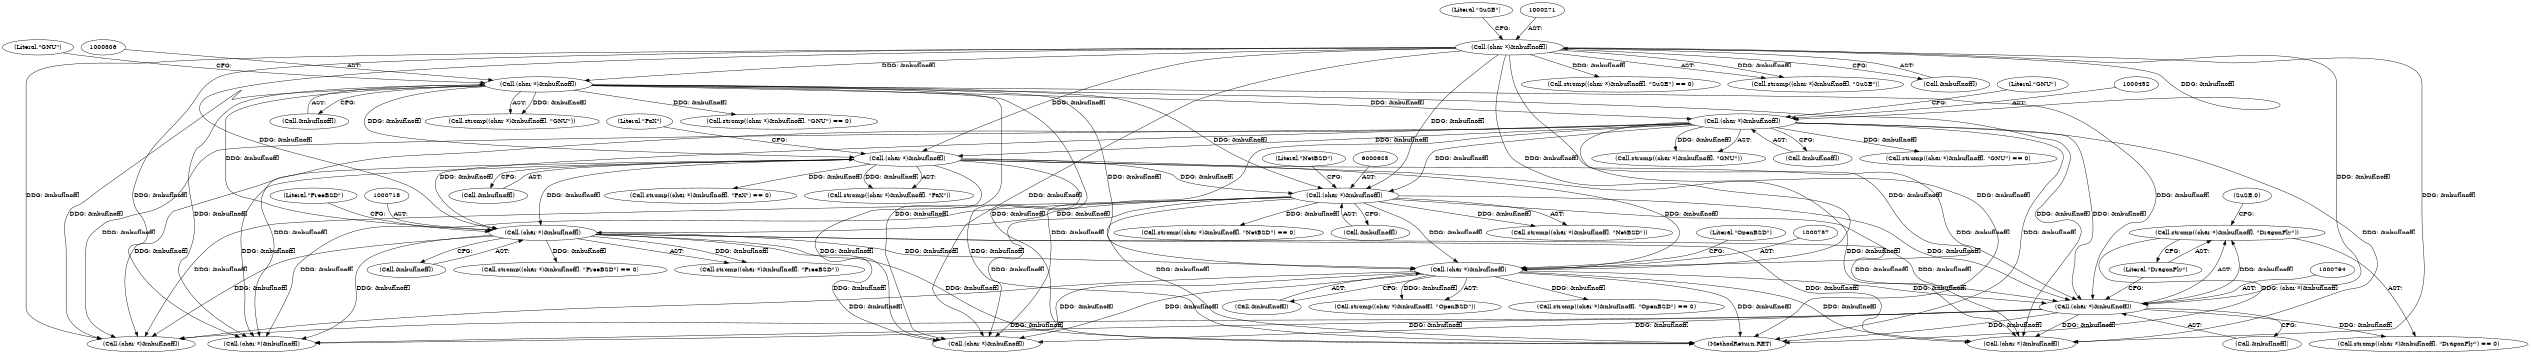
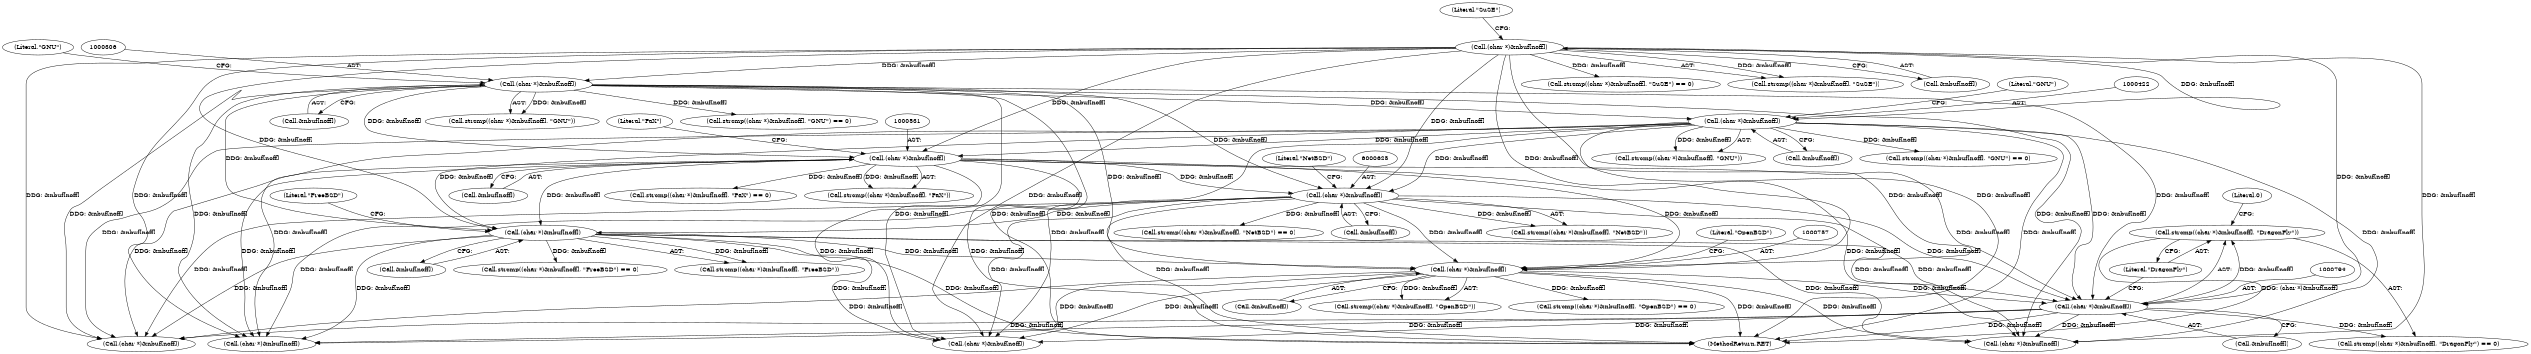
(1542, 10) -> none
(2136, 84) -> (2136, 84)
none -> (907, 122)
(387, 196) -> none
(2247, 196) -> (2247, 196)
